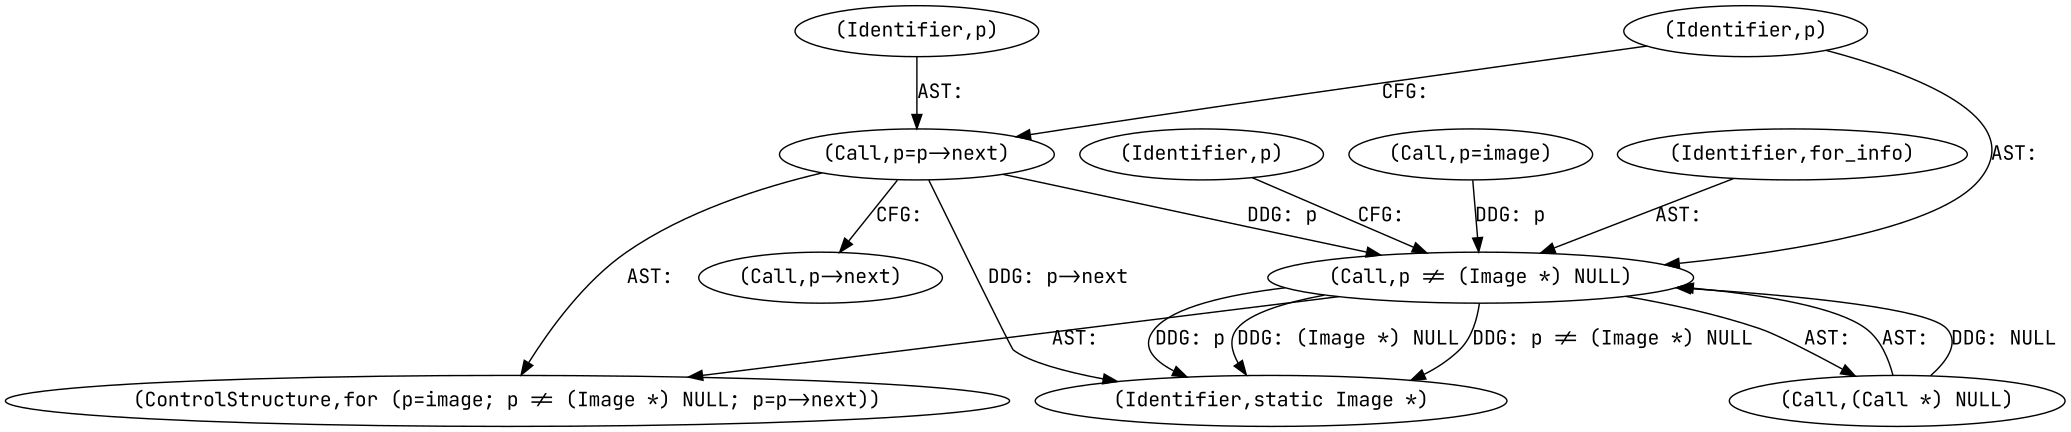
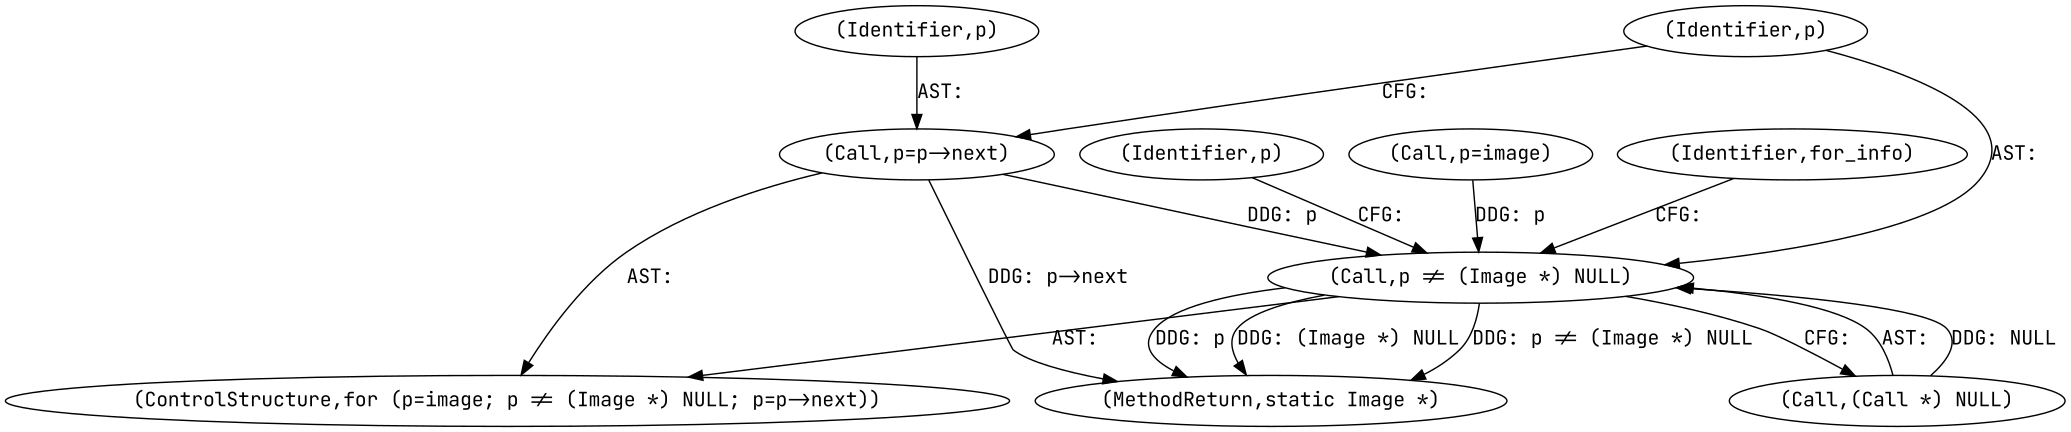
(1685, 216) -> (1685, 216)
(821, 278) -> none
(1833, 339) -> (1833, 339)
(1271, 401) -> (1271, 401)
